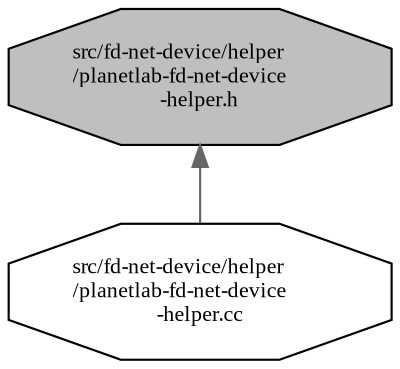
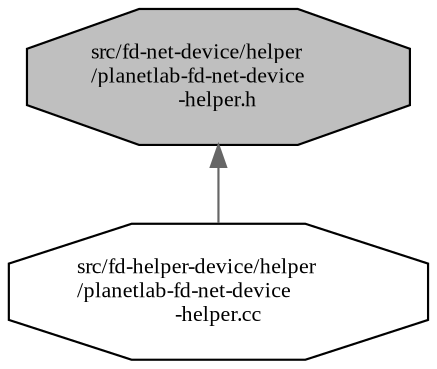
(200, 292) -> (218, 292)
